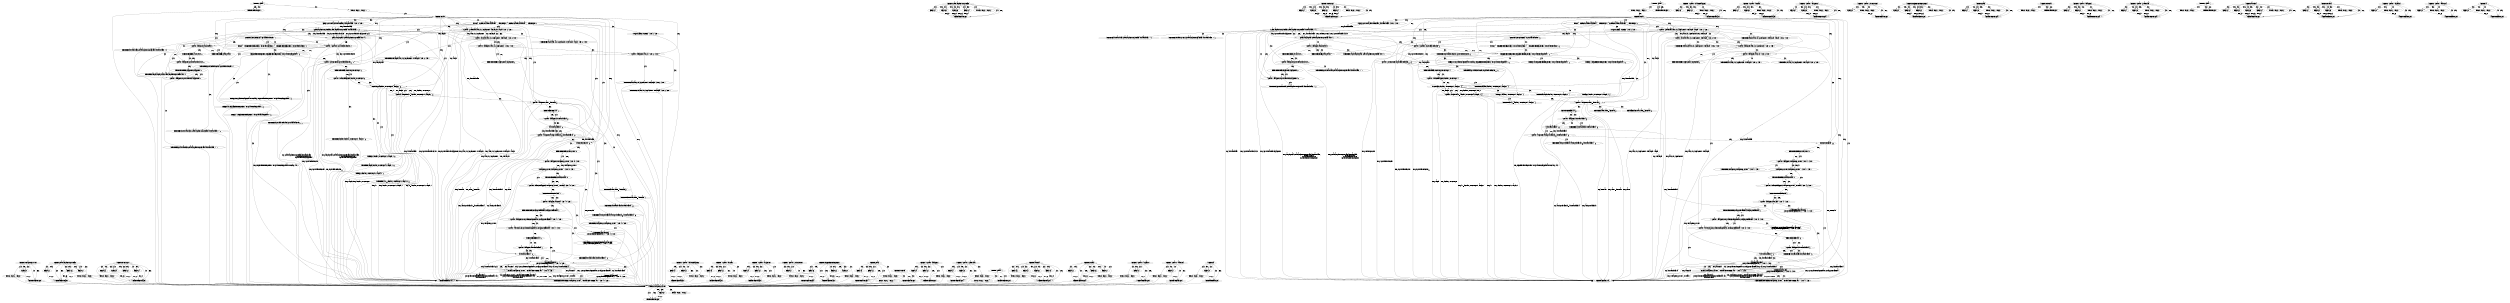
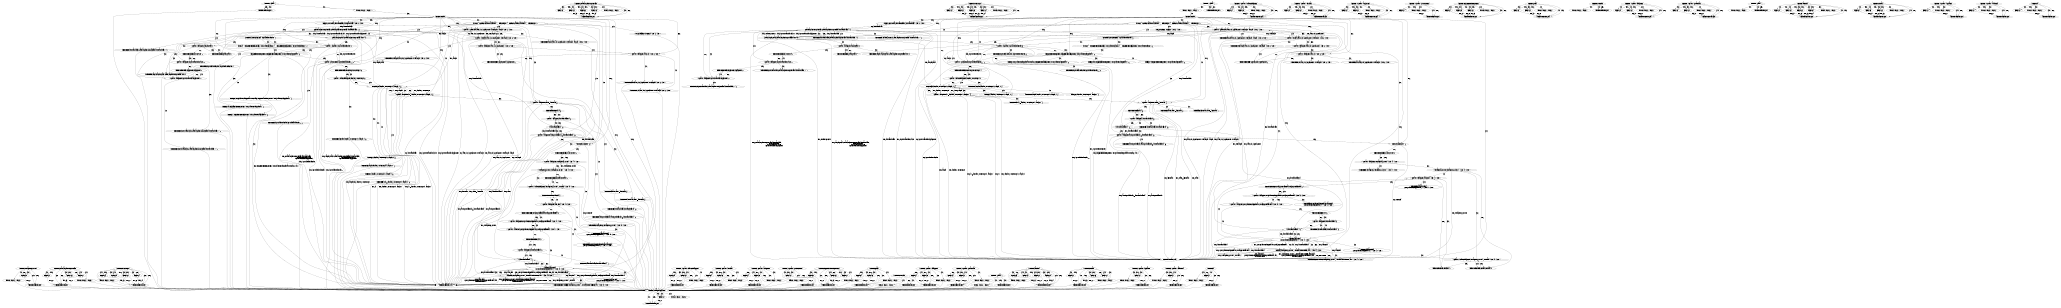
(1798, 165) -> (1428, 166)
(1792, 166) -> (1439, 174)
